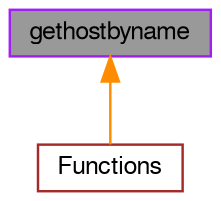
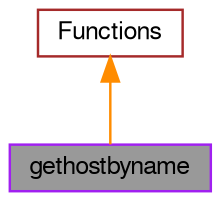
(110, 113) -> (110, 113)
